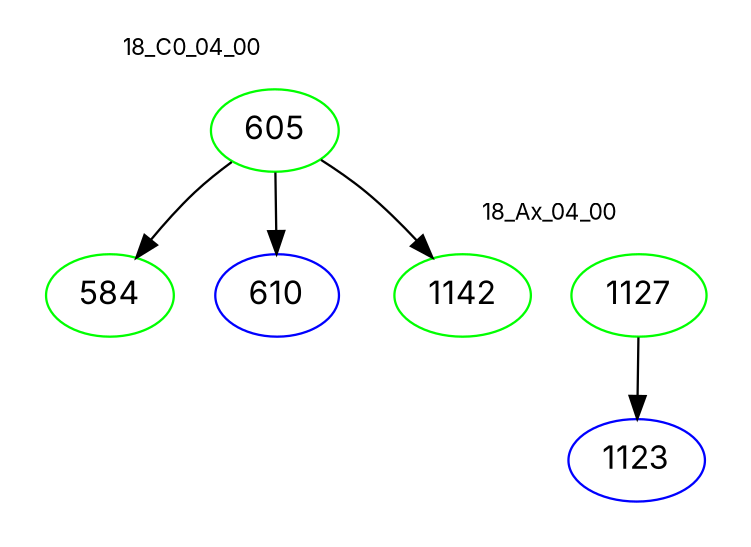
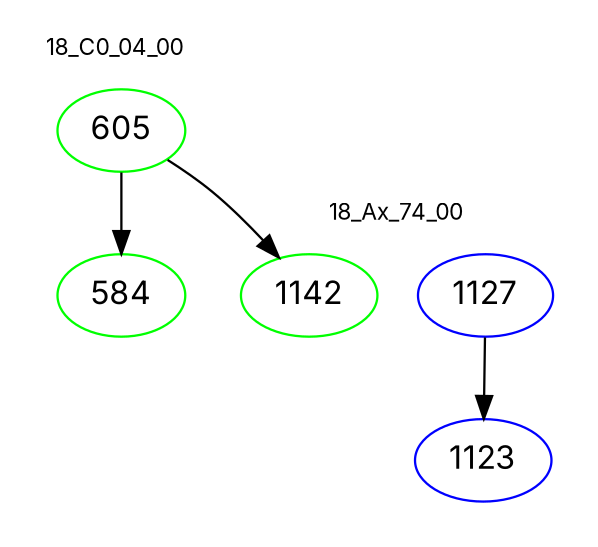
(550, 214) -> (396, 214)
(277, 295) -> none
(639, 295) -> (486, 295)
